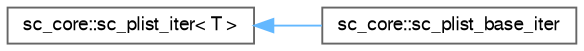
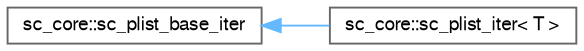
(298, 26) -> (305, 26)
